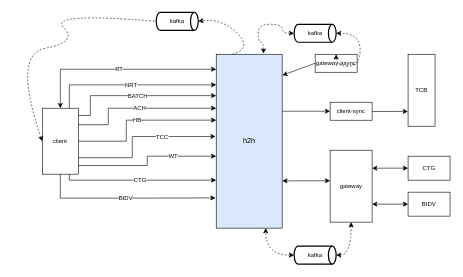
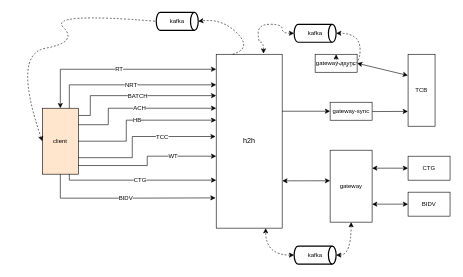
(299, 69) -> none
none -> (383, 69)
(351, 111) -> (351, 111)
(60, 141) -> (60, 141)
(249, 141) -> (249, 141)
